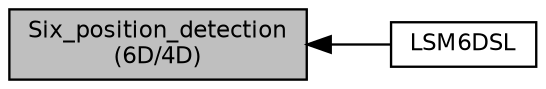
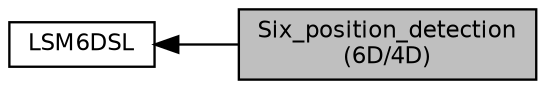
(361, 44) -> (208, 44)
